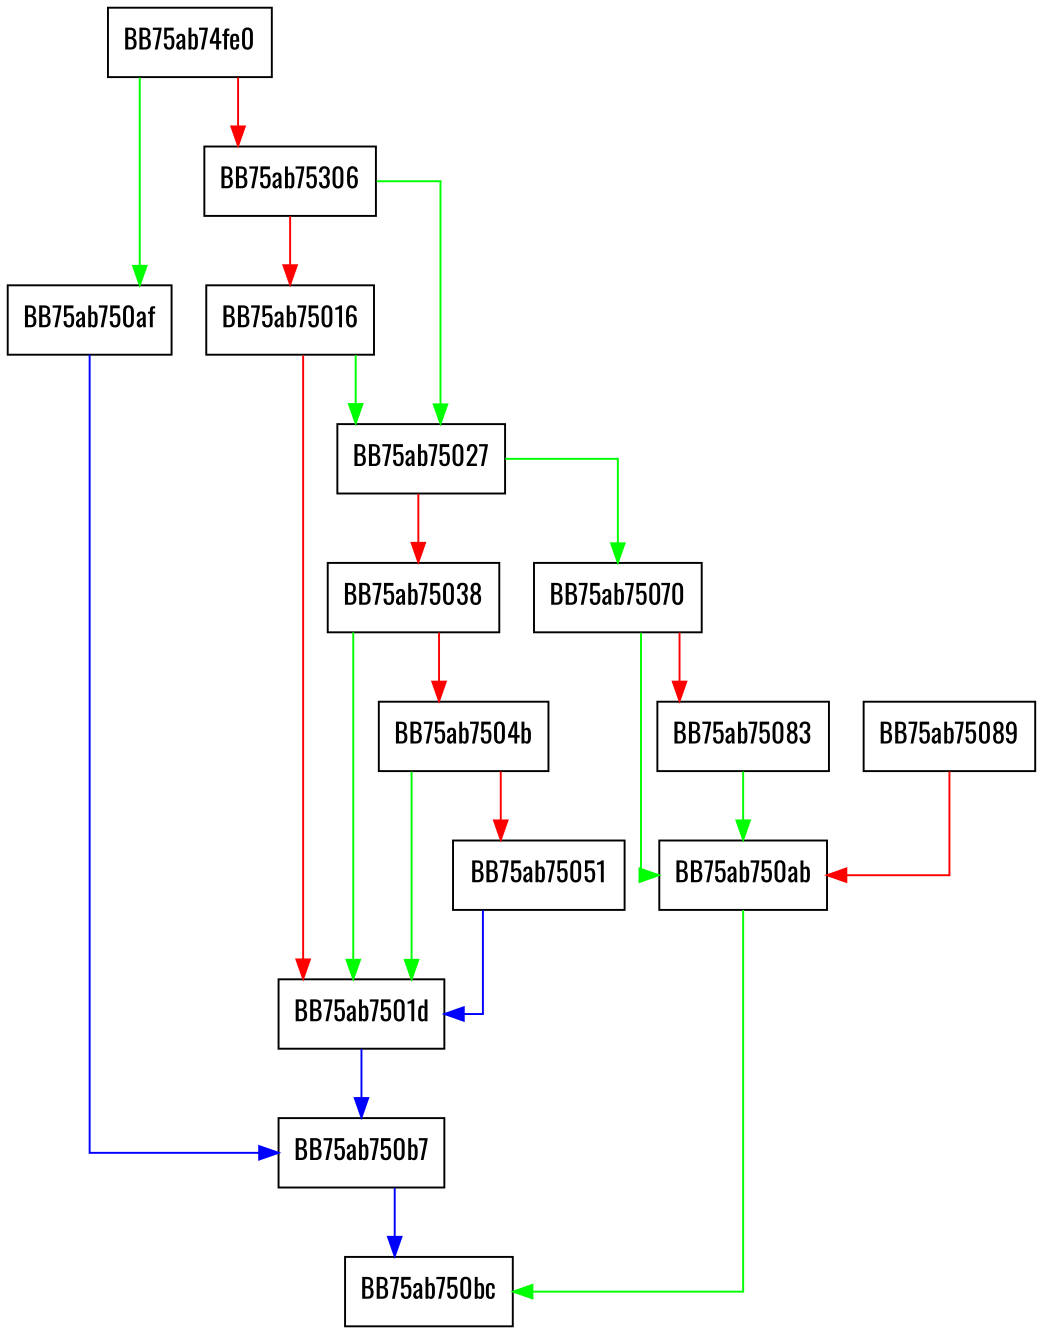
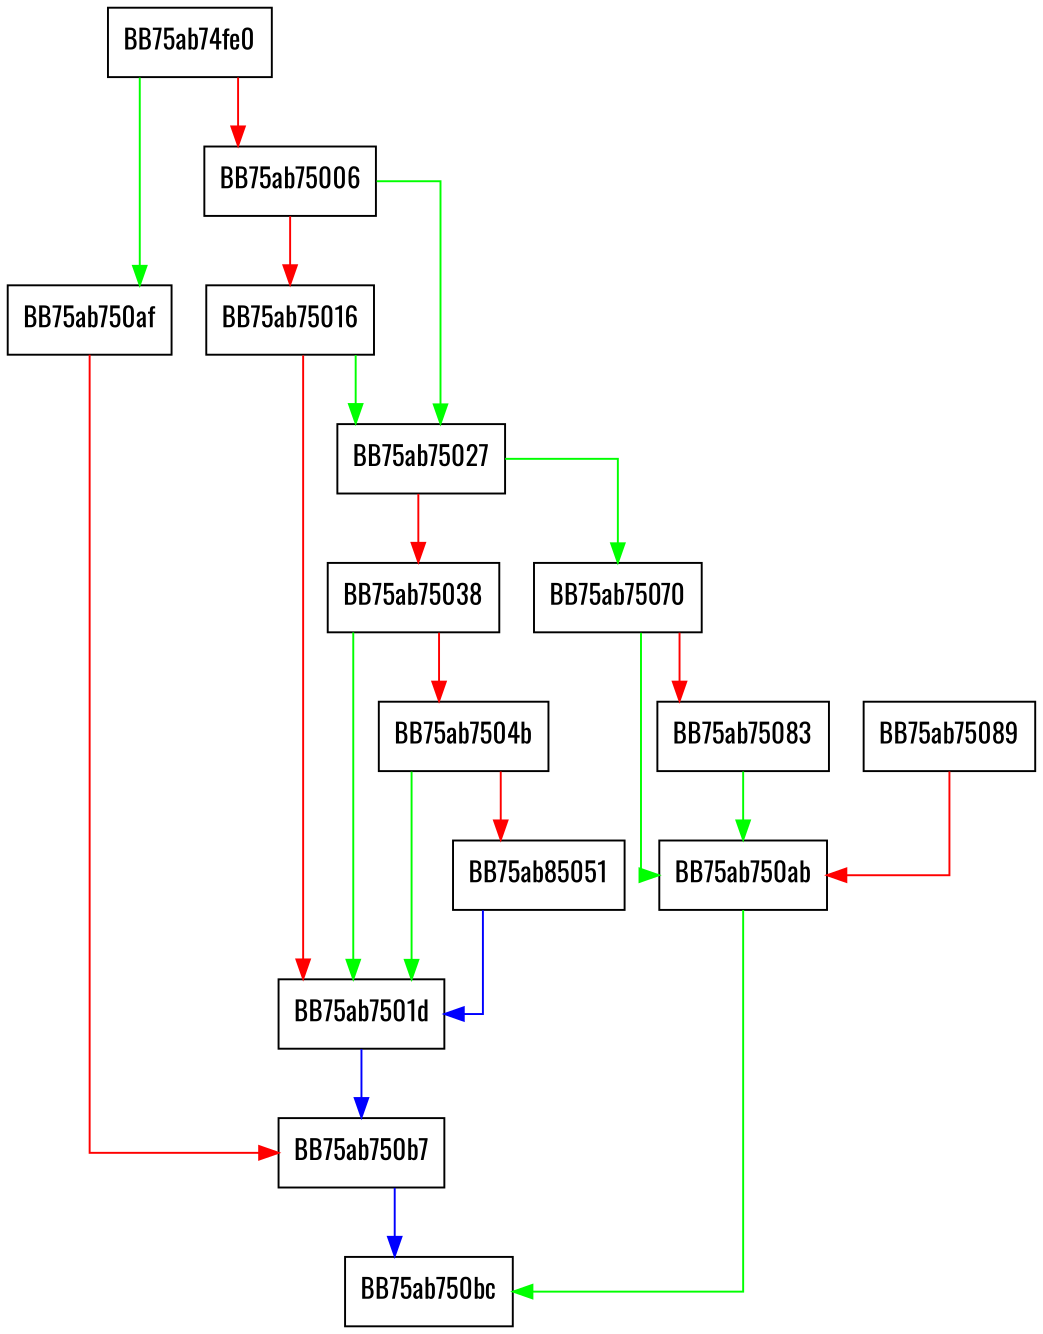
(290, 181) -> (290, 181)
(90, 839) -> (90, 839)
(539, 875) -> (539, 875)
